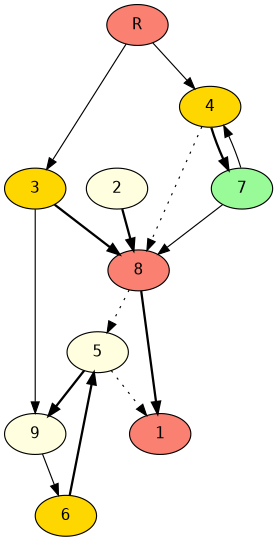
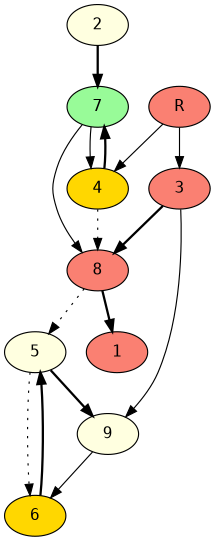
(35, 189) -> (180, 189)
(126, 224) -> (98, 60)
(125, 389) -> (28, 428)
